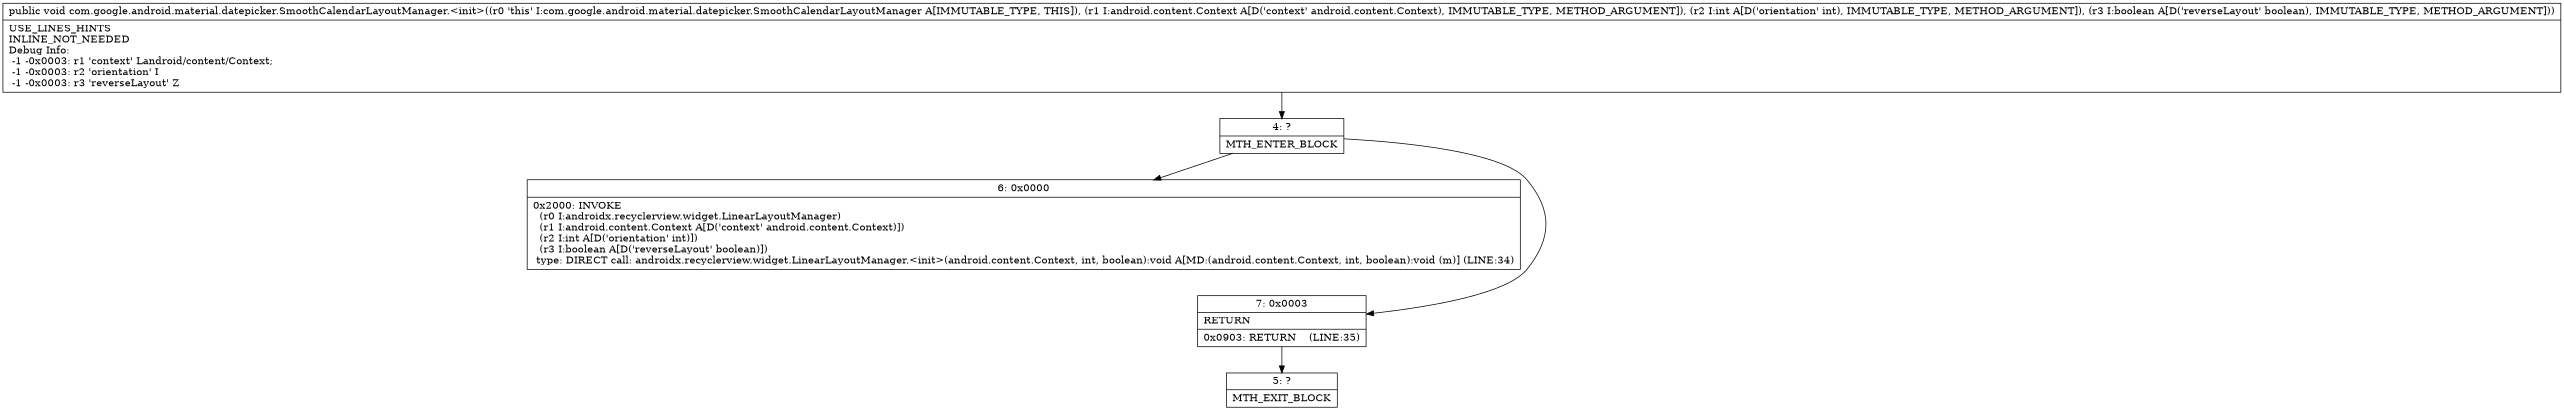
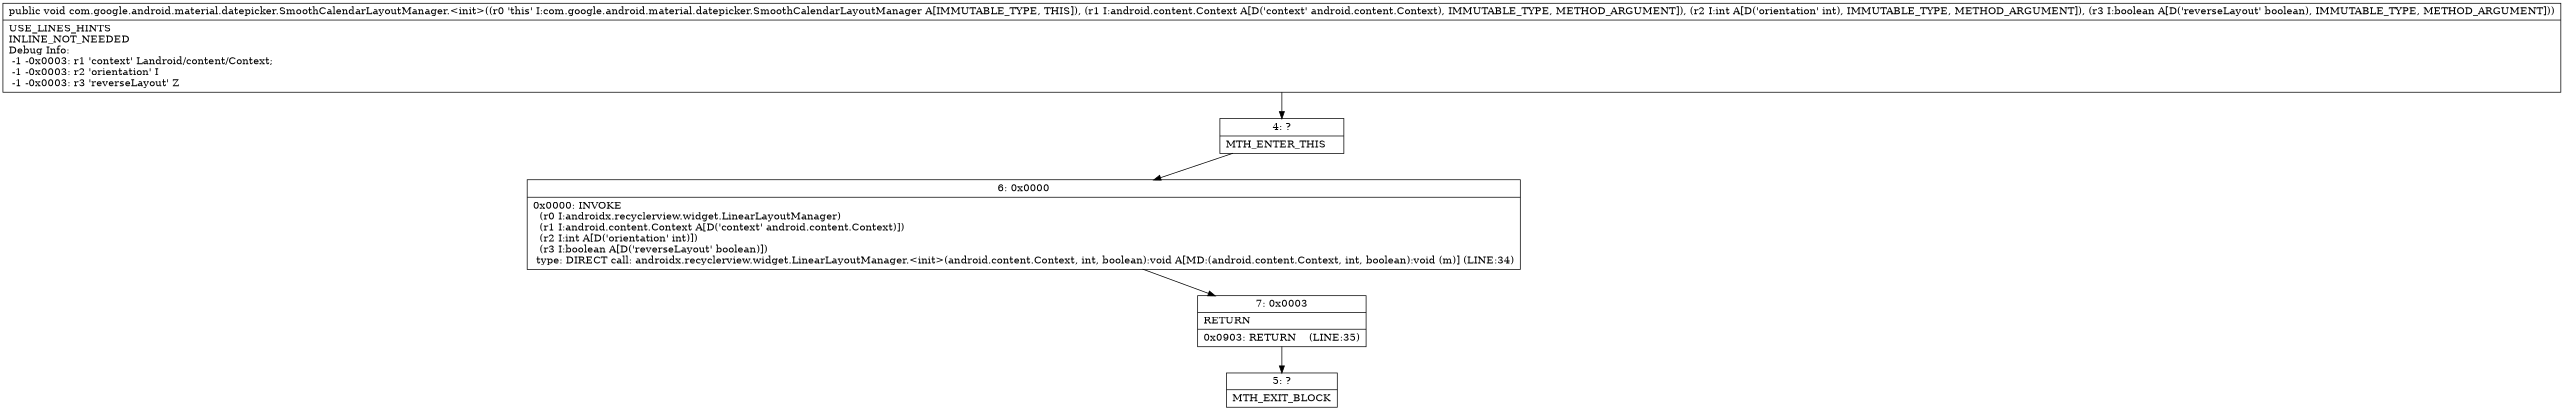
(1282, 144) -> (1276, 144)
(581, 206) -> (581, 206)
(1544, 210) -> (1176, 281)
